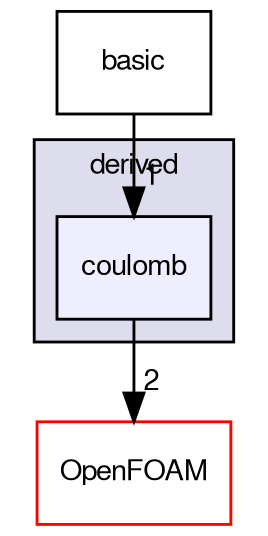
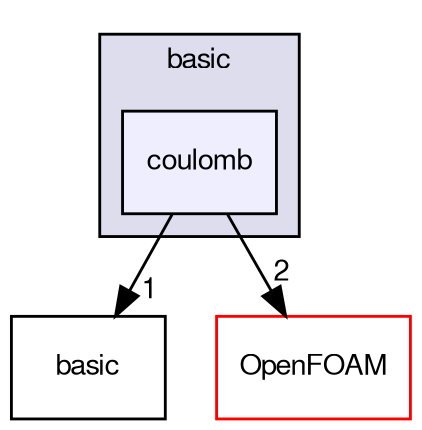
(134, 157) -> (150, 255)
(134, 167) -> (199, 61)
